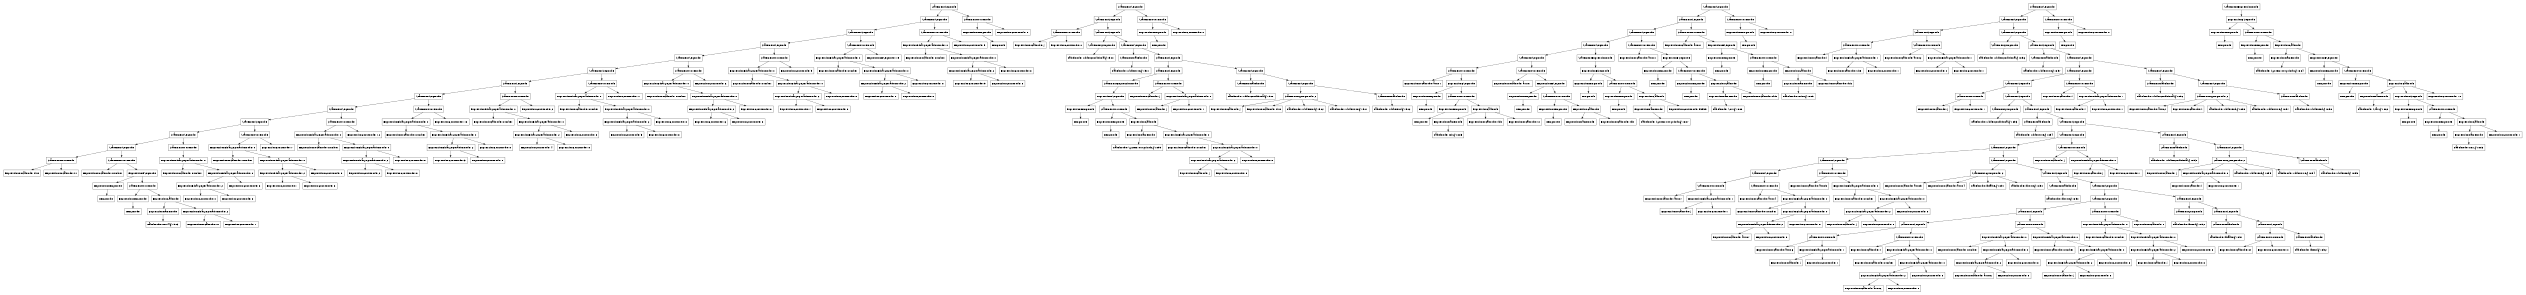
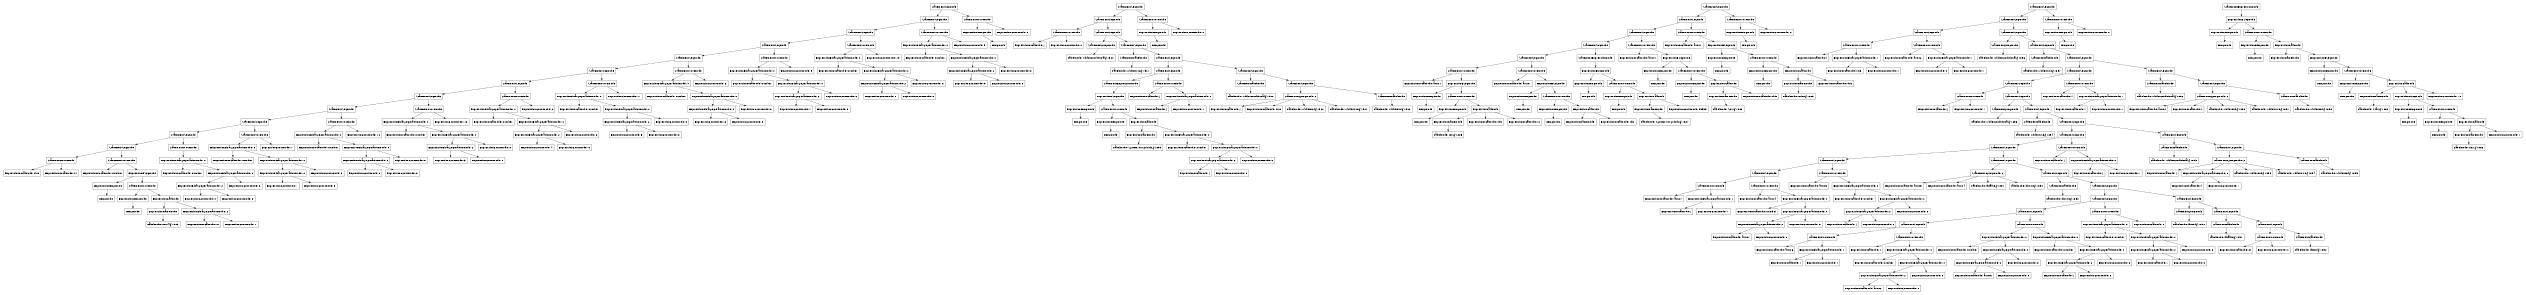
(883, 58) -> (883, 58)
(2280, 71) -> none
